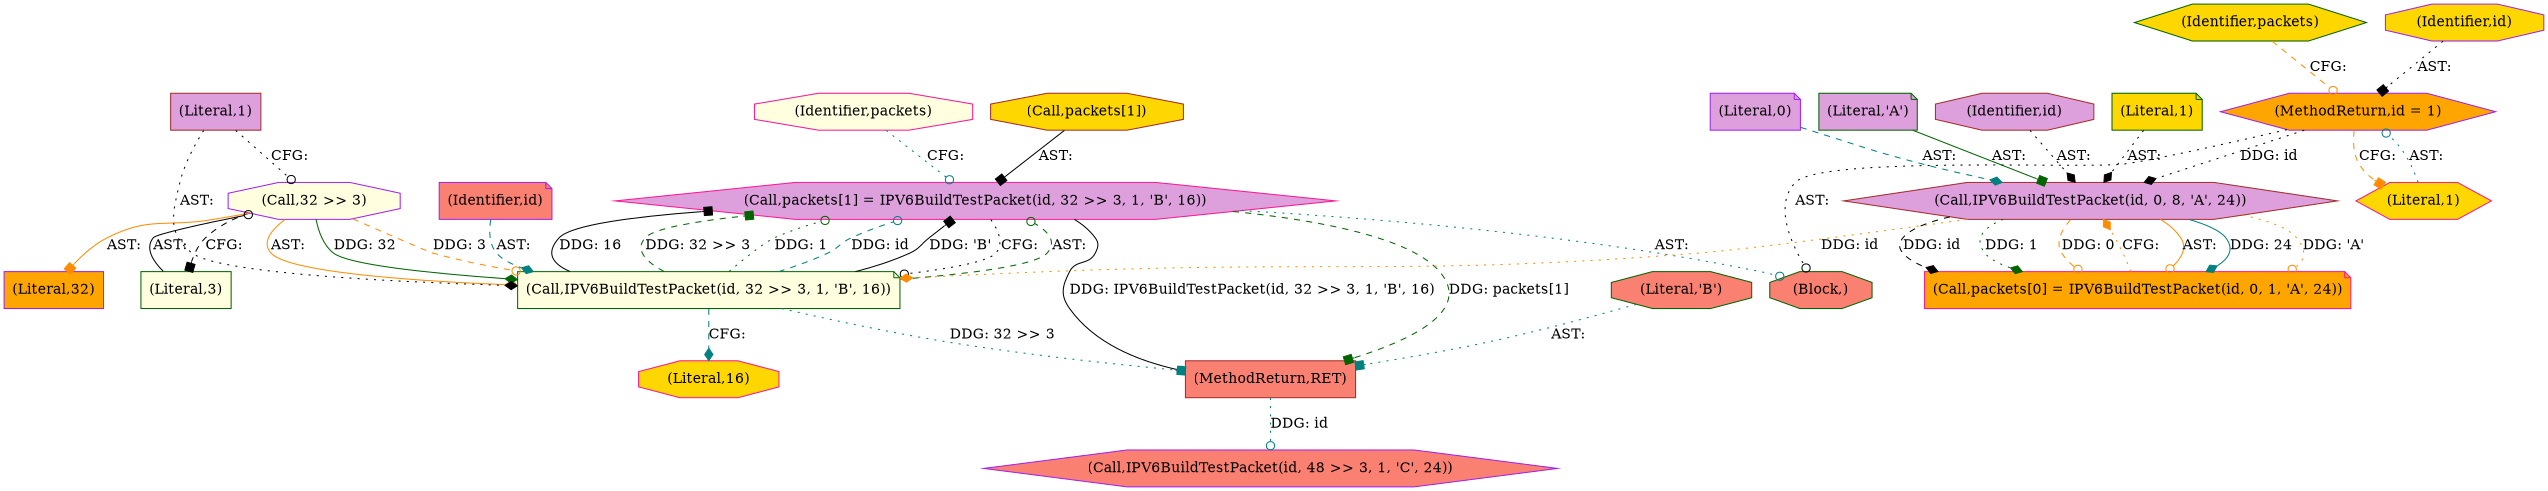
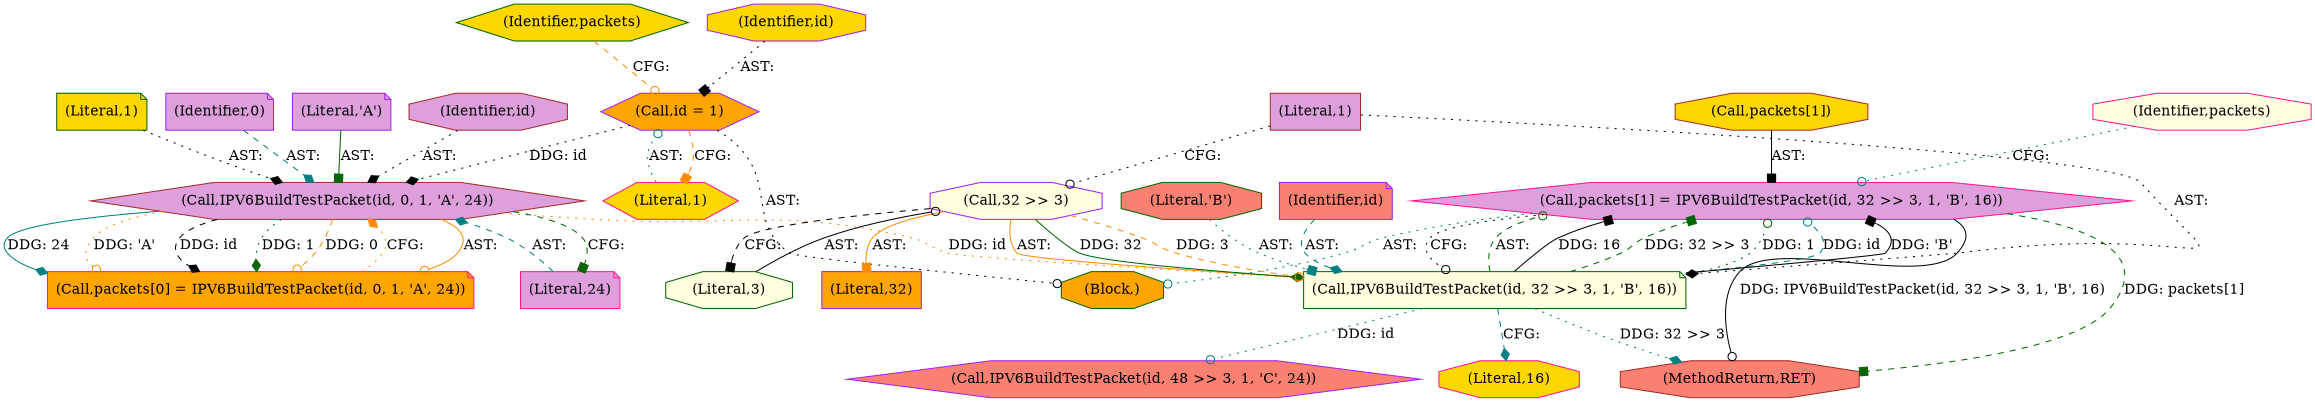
(1755, 112) -> (220, 112)
(1868, 112) -> (342, 112)
(2358, 112) -> (680, 112)
(2090, 201) -> (338, 201)
(186, 290) -> (729, 290)
none -> (570, 290)
(1821, 290) -> (1112, 290)
(1502, 339) -> (1254, 251)
(977, 347) -> (1601, 336)
(1270, 379) -> (1740, 379)
(1270, 420) -> (1318, 334)
